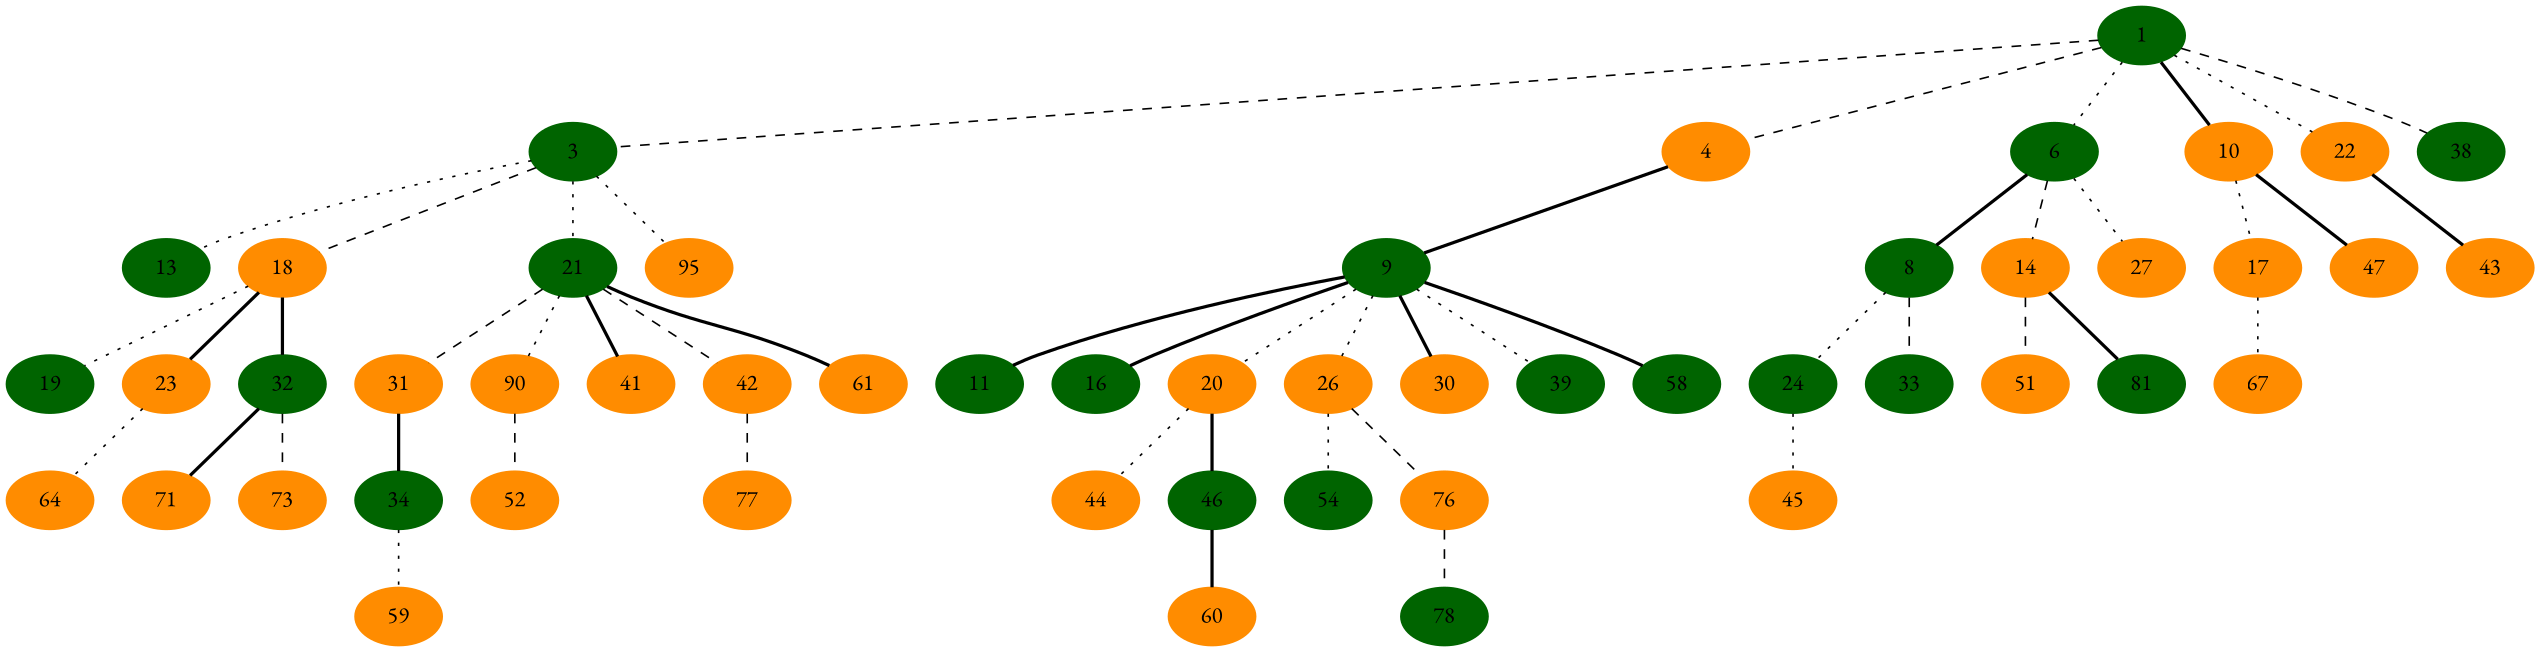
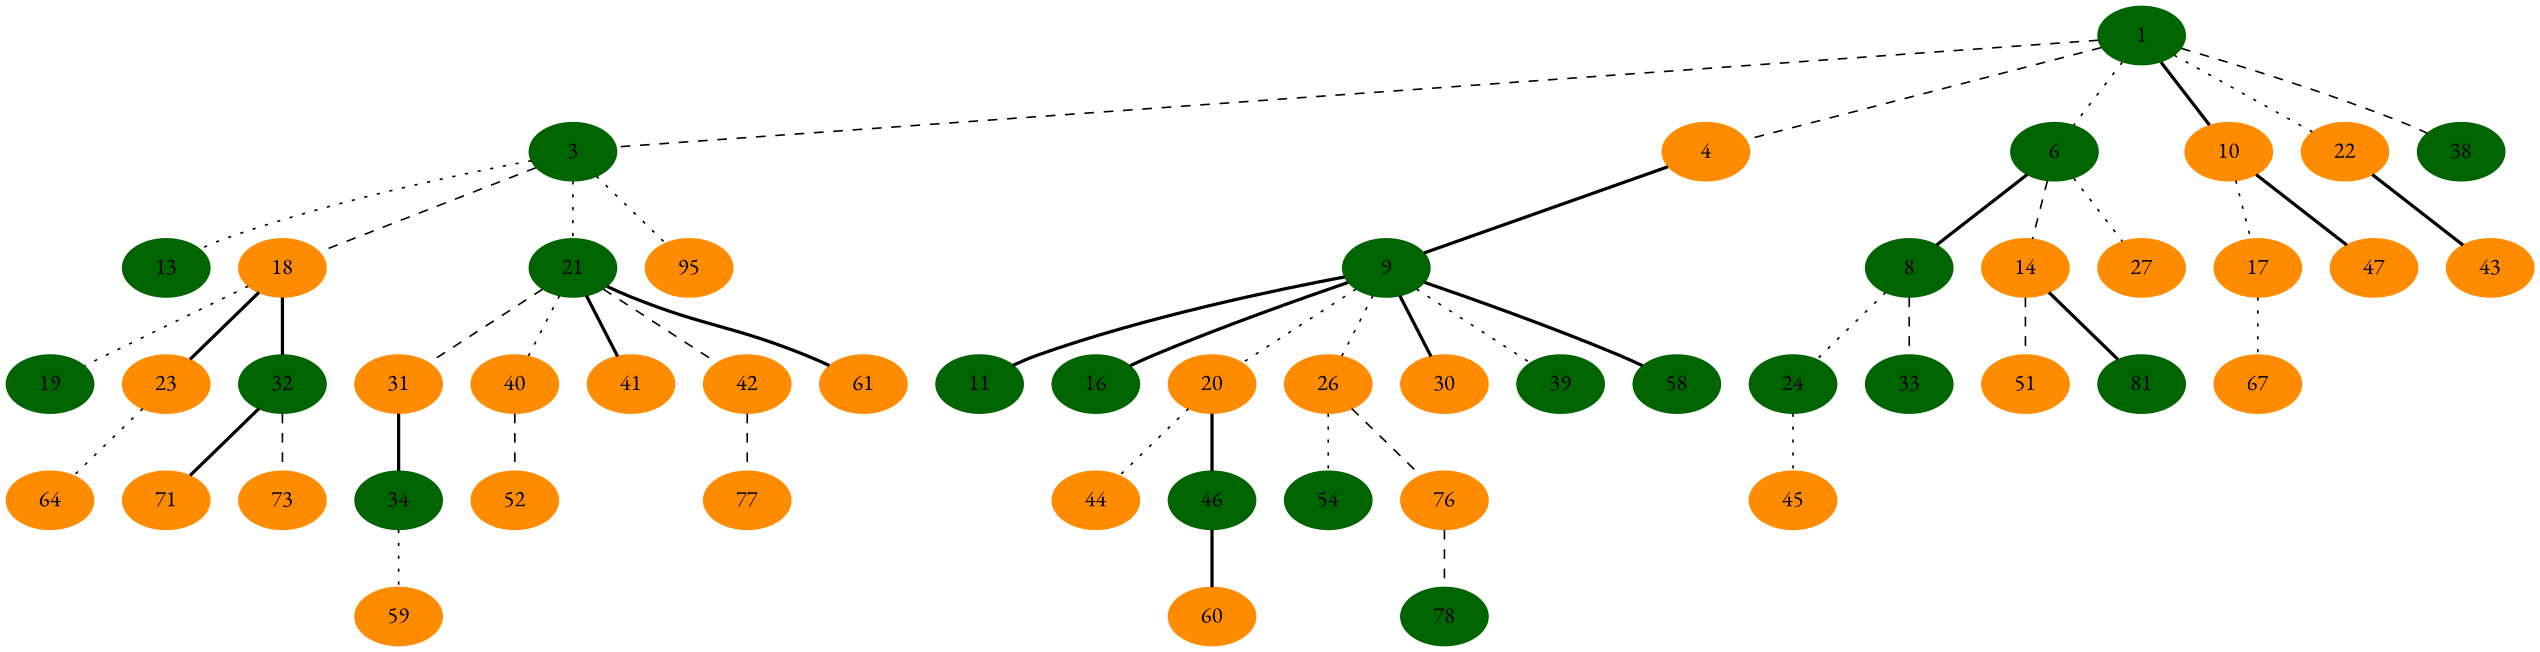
(515, 384) -> (515, 384)
